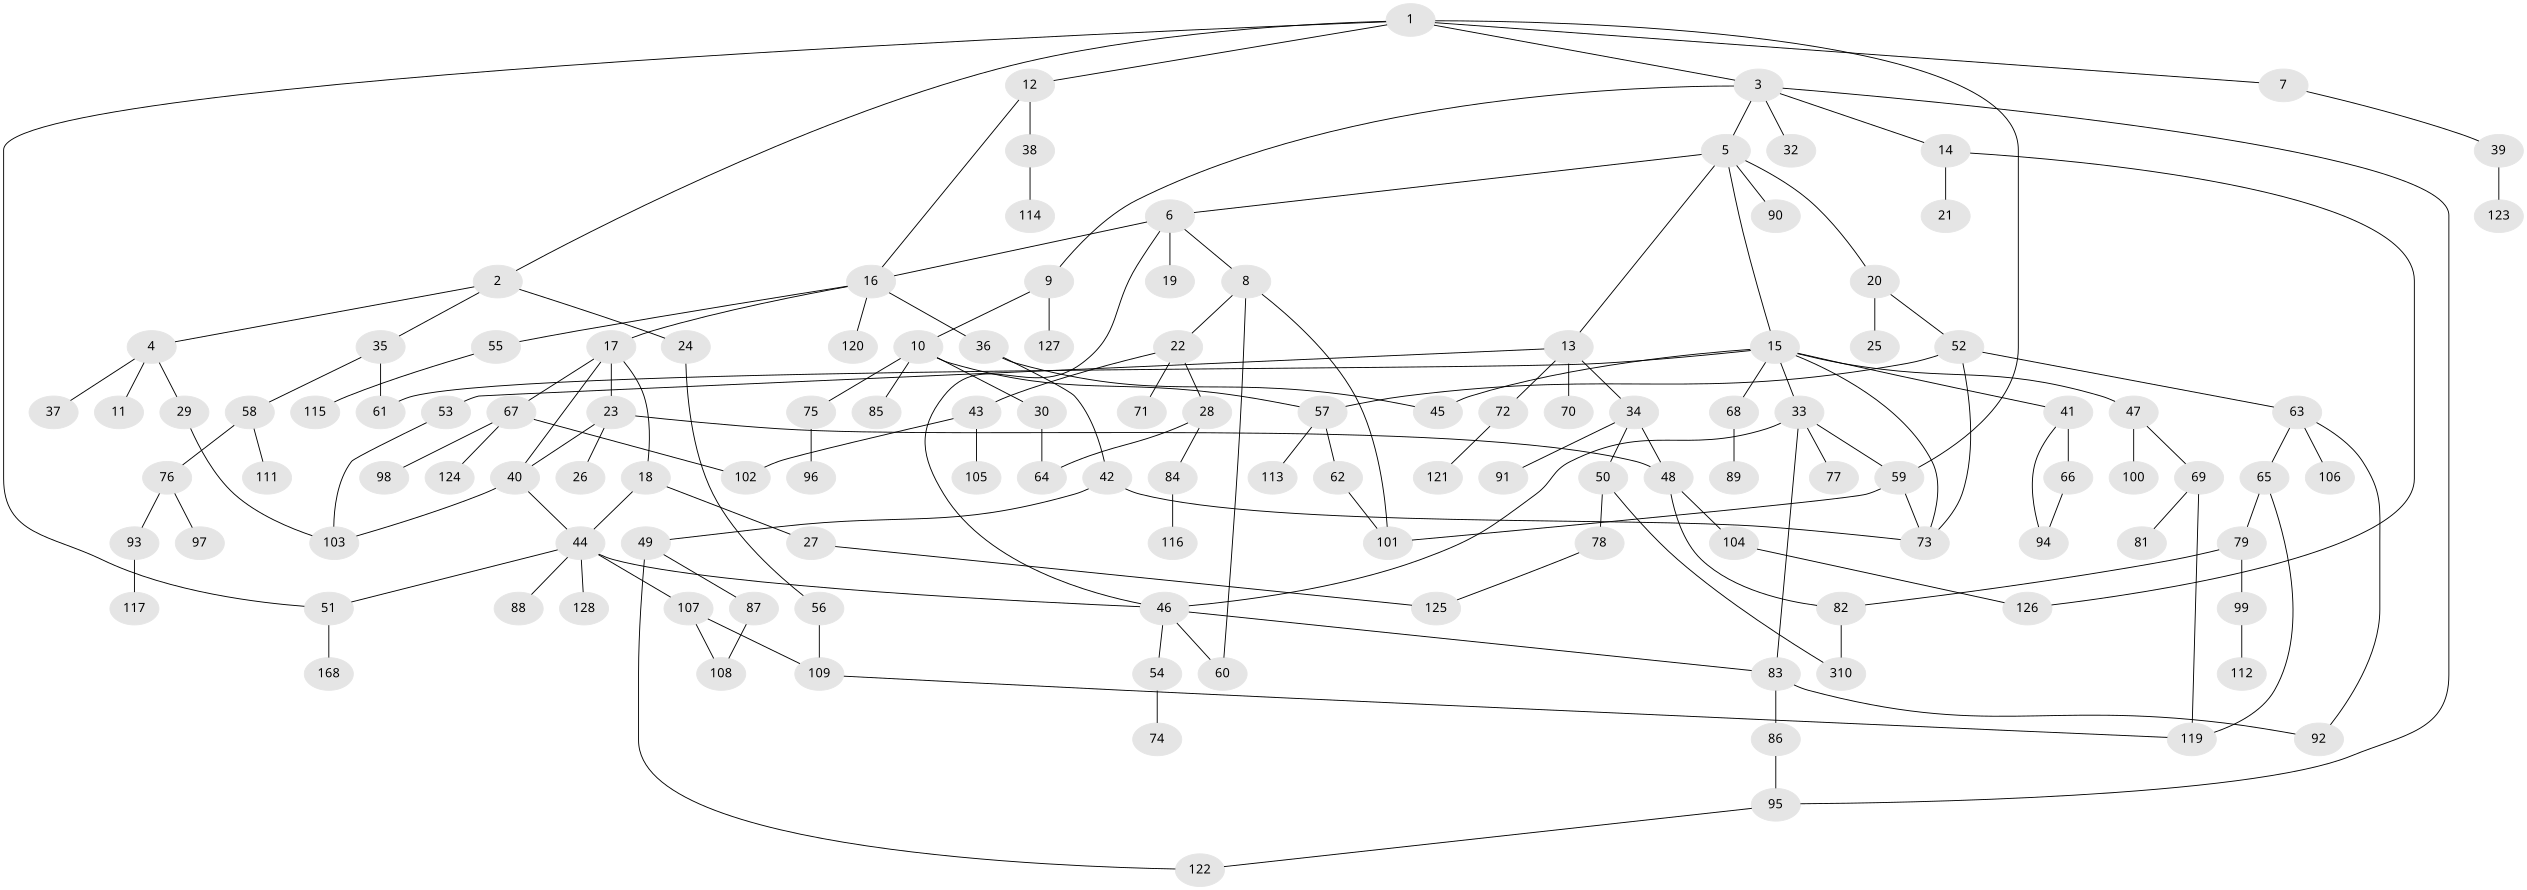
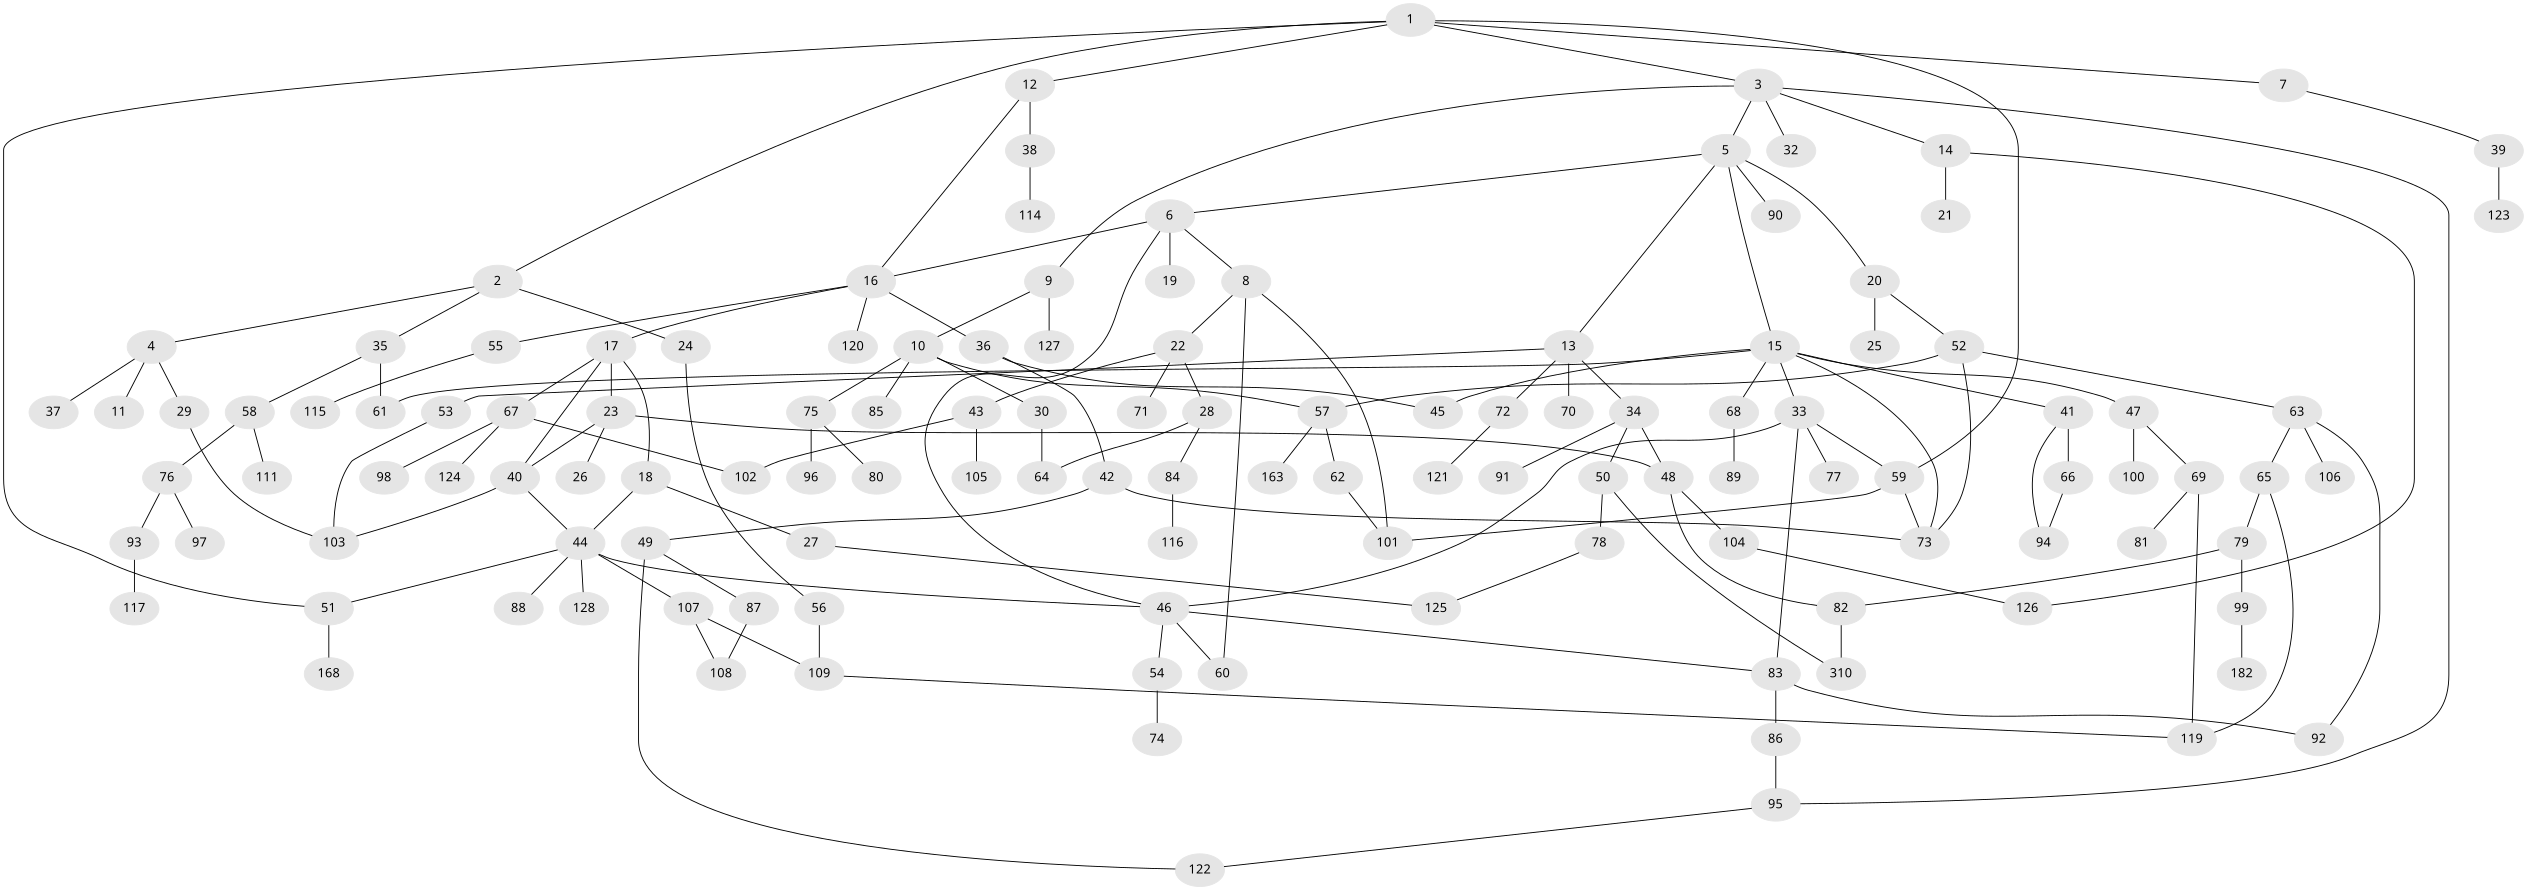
none -> (877, 478)
(1273, 478) -> (1273, 478)
(2242, 674) -> (2242, 674)
